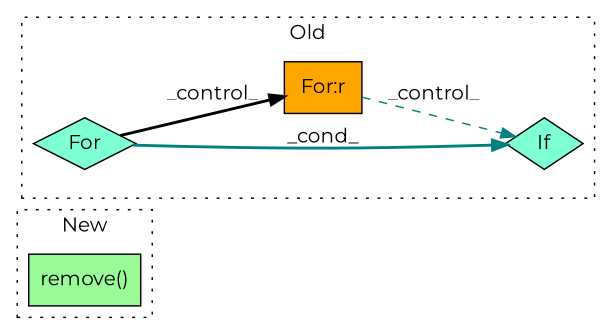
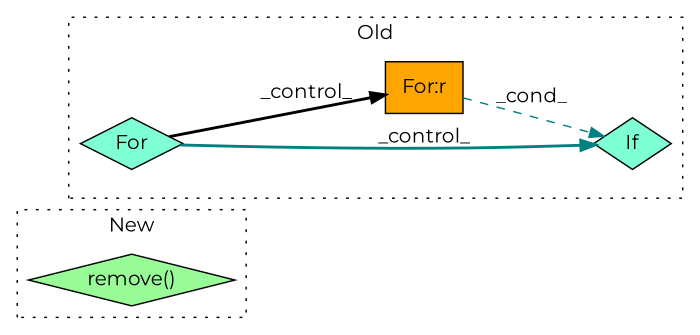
(434, 94) -> (532, 97)
(323, 137) -> (424, 137)
(85, 280) -> (132, 280)
